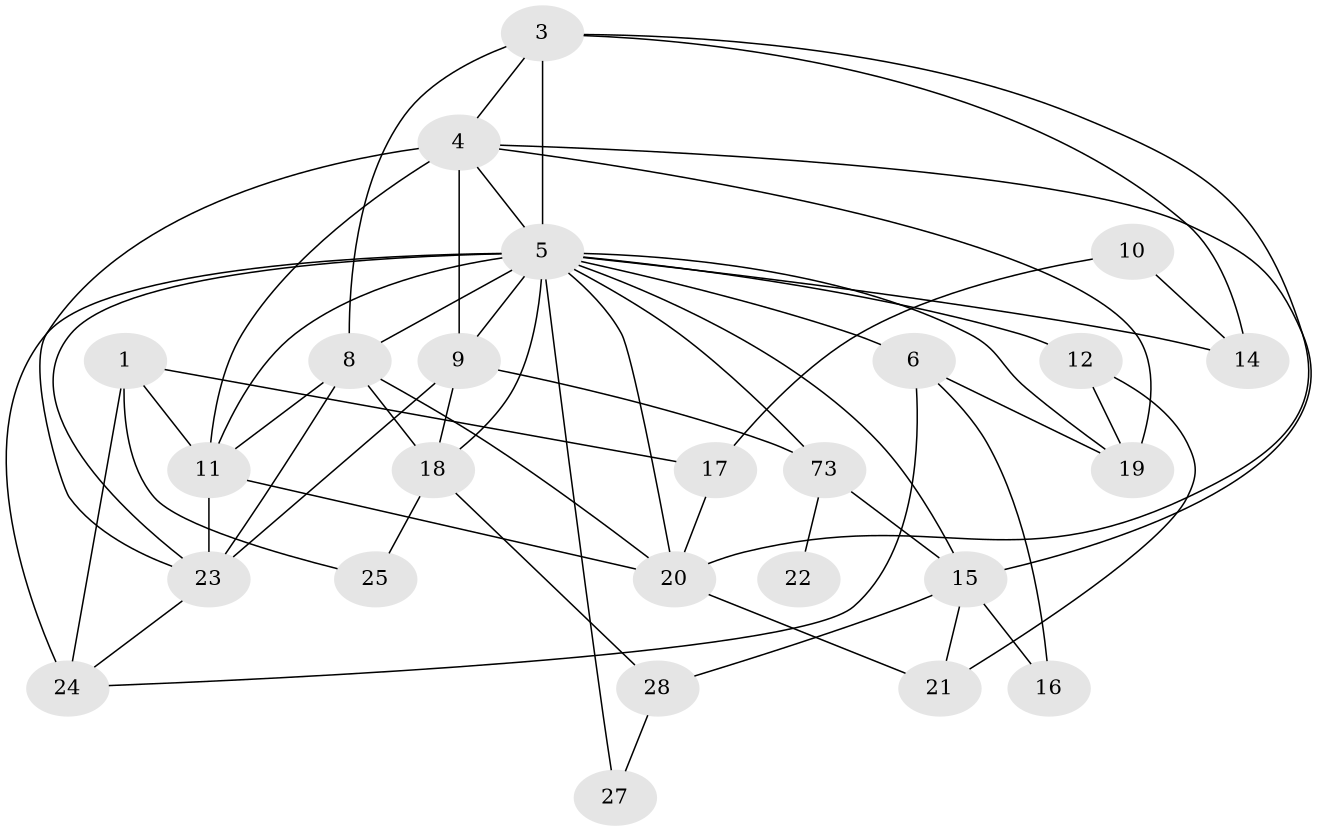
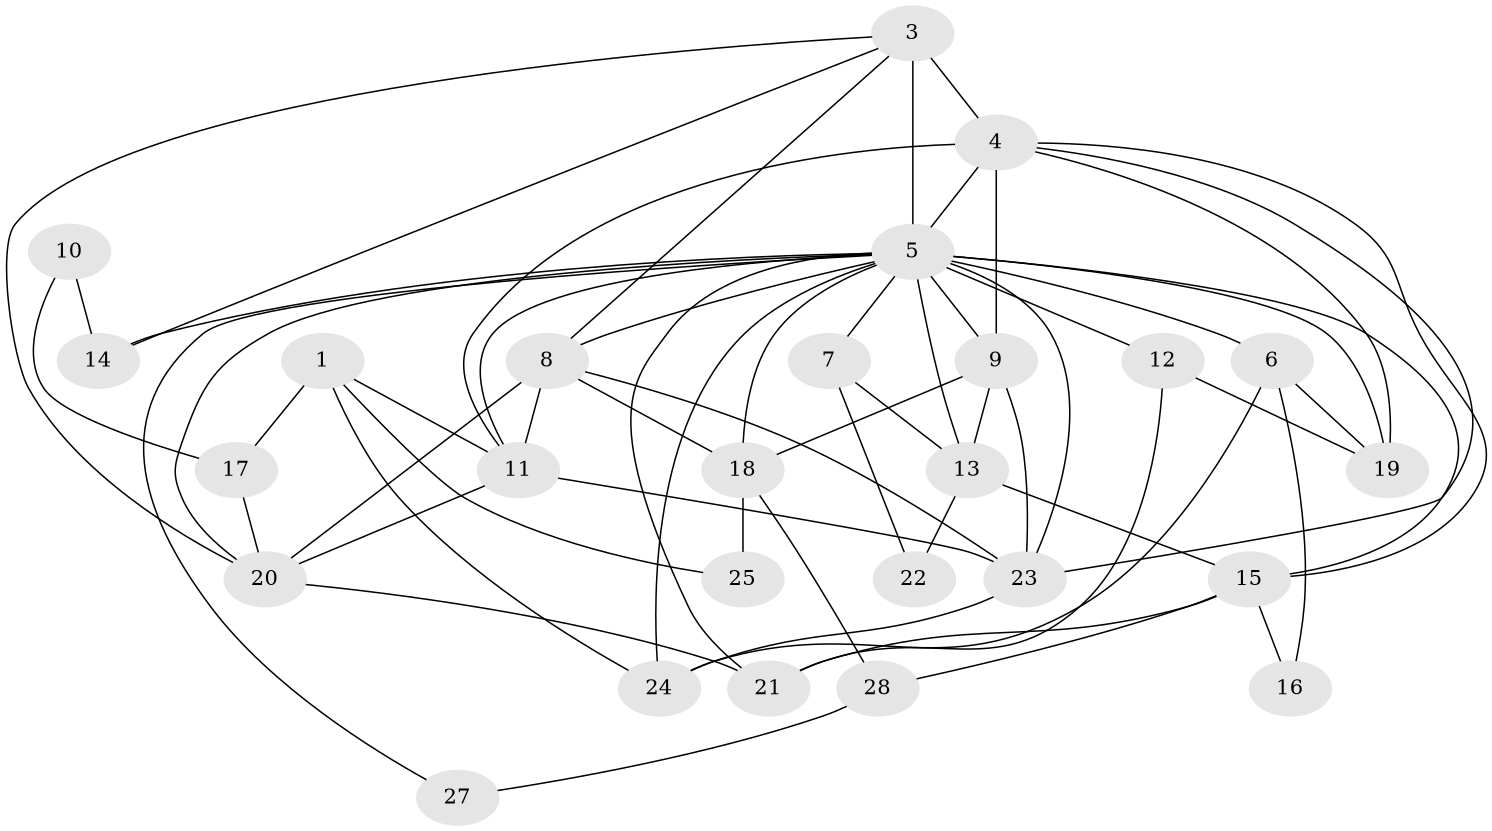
none -> (829, 361)
none -> (634, 398)
(825, 470) -> (967, 470)
